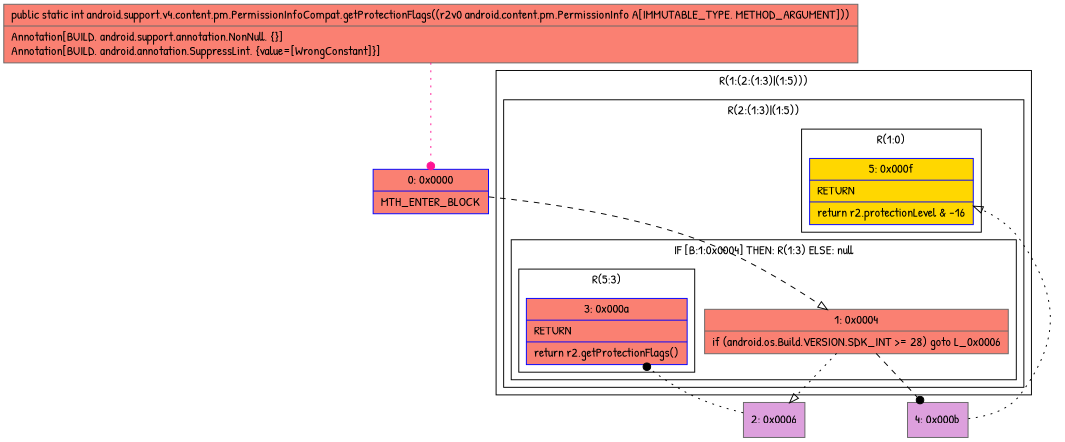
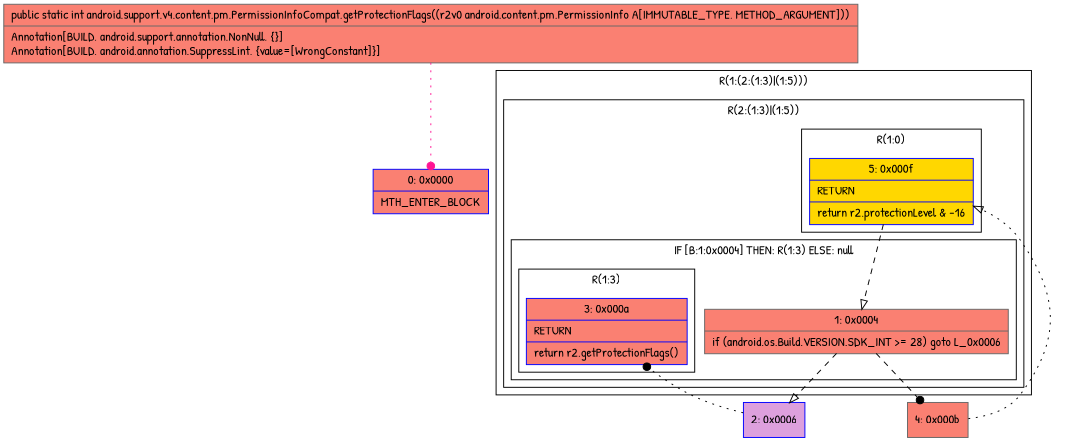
(662, 228) -> (874, 262)
(607, 280) -> (607, 280)
(817, 374) -> (817, 374)
(774, 420) -> (774, 420)
(938, 420) -> (938, 420)
